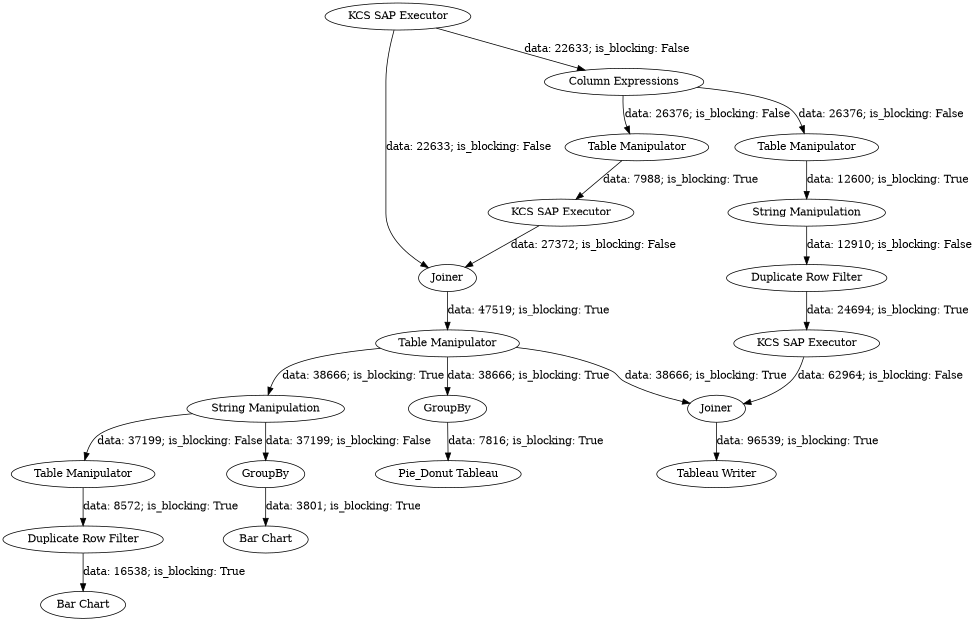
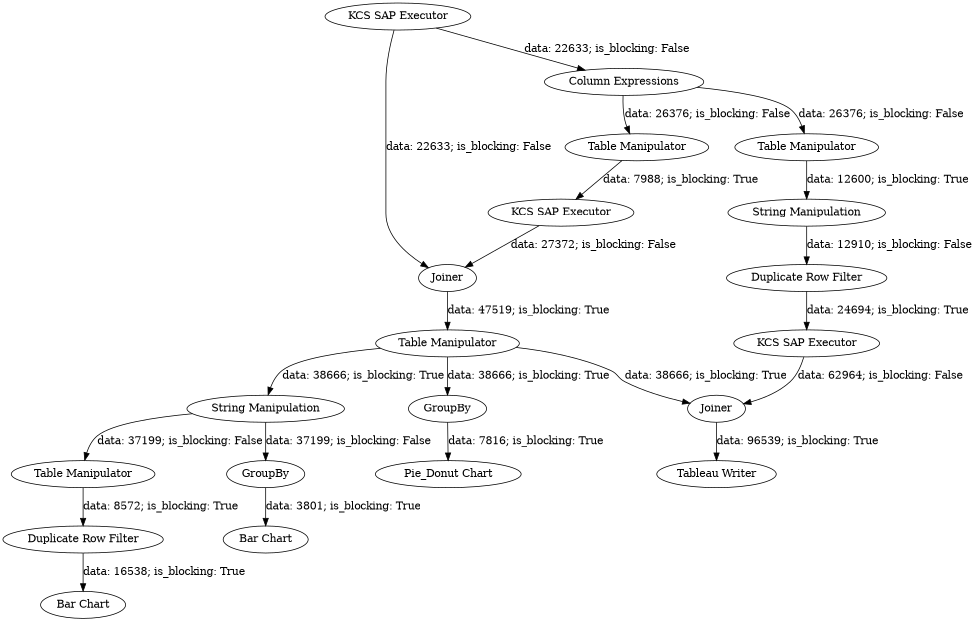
(448, 474) -> (448, 474)
